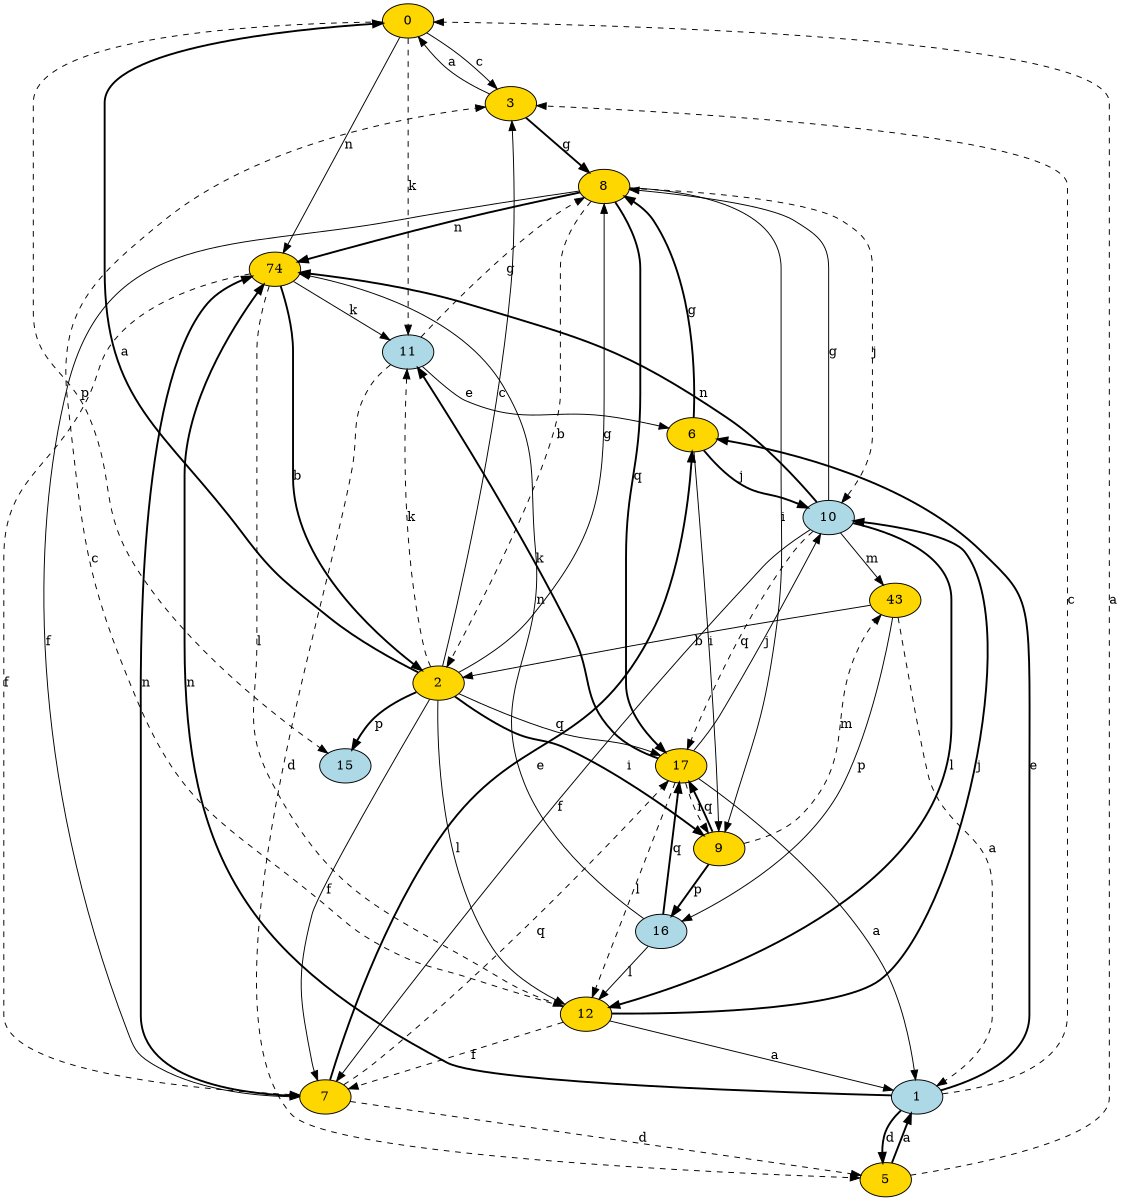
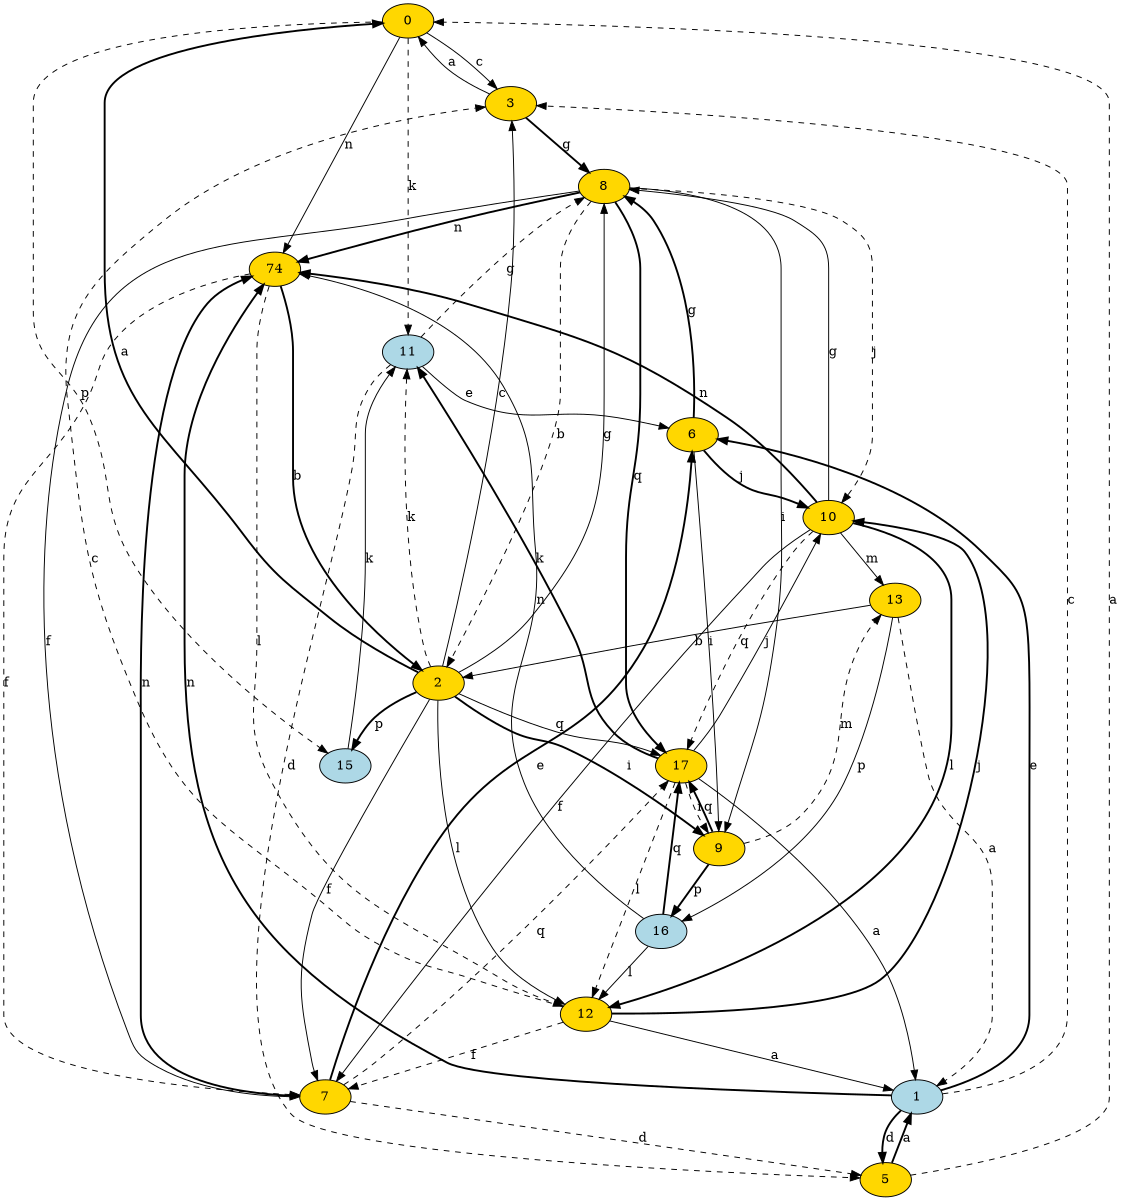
(337, 308) -> (365, 559)
(829, 518) -> (829, 518)
(895, 600) -> (895, 600)
